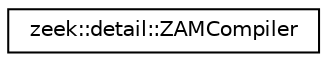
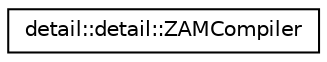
(164, 31) -> (164, 31)
